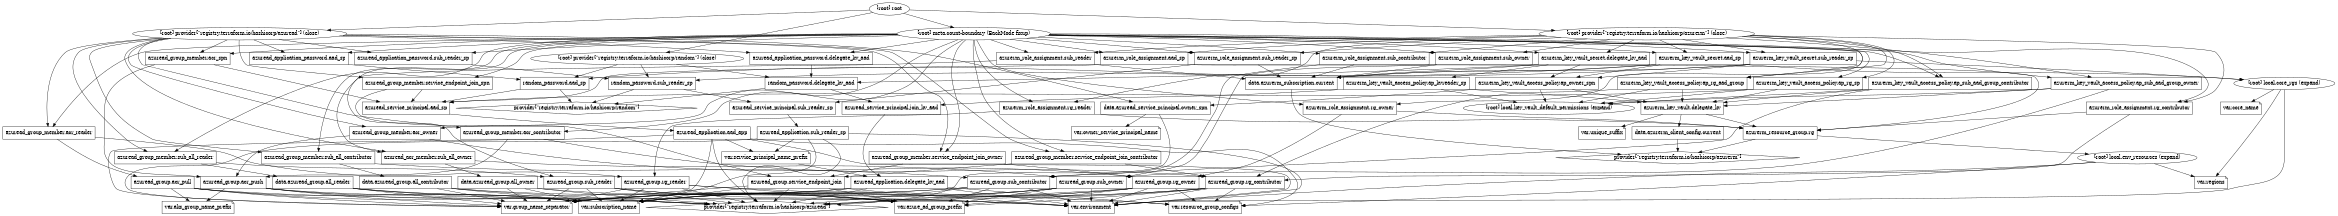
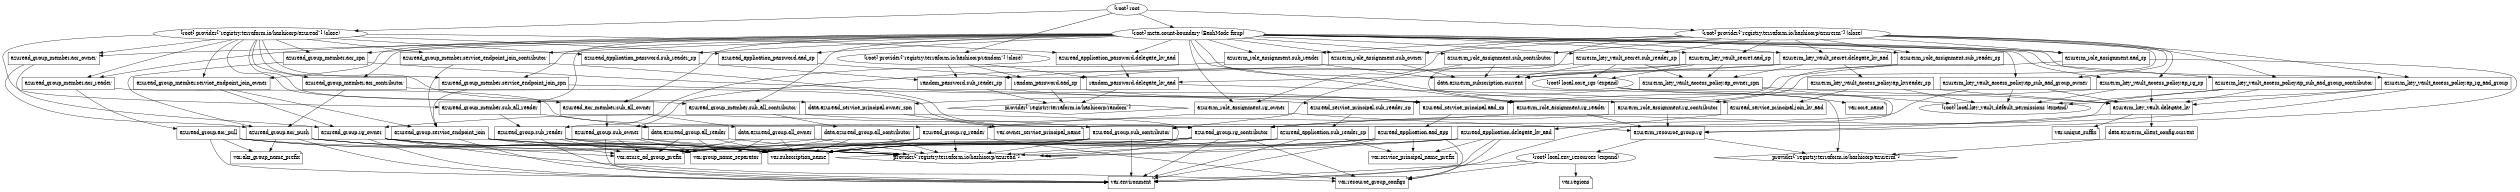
(2251, 133) -> none
(831, 170) -> (1461, 145)
